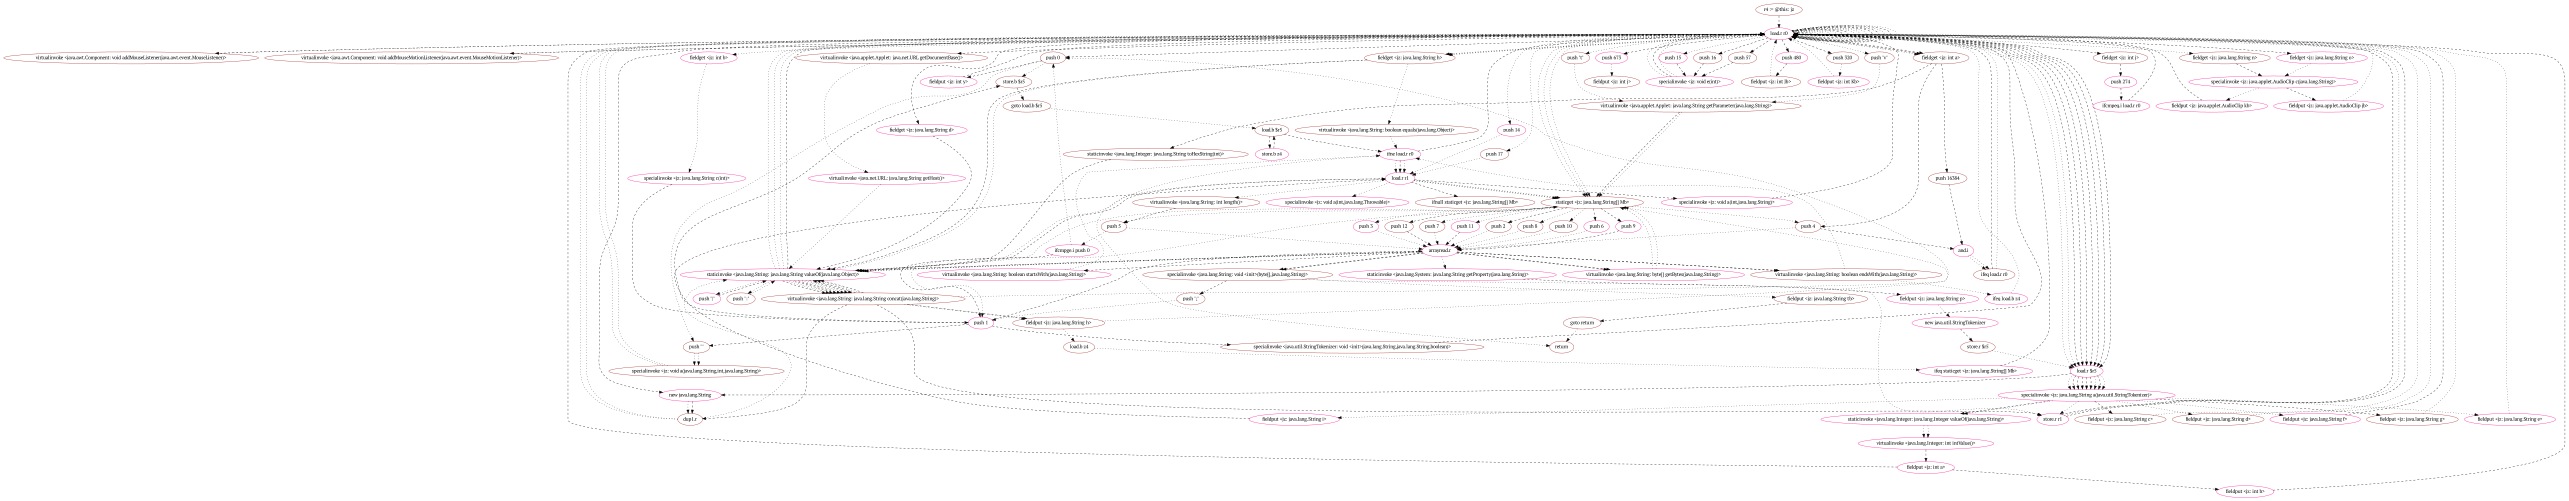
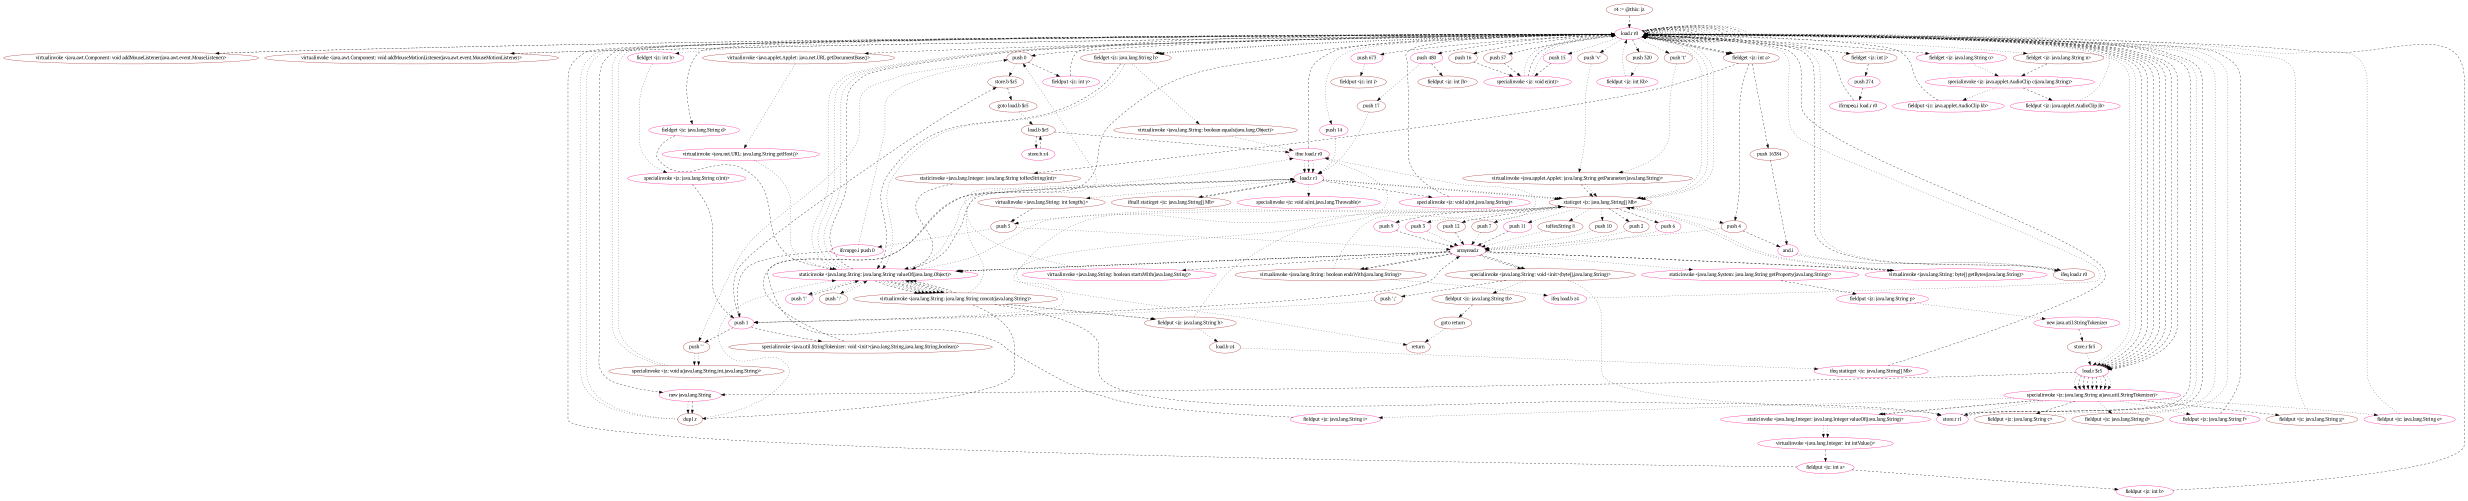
(1536, 52) -> (1400, 81)
(1772, 59) -> none
none -> (1247, 190)
(1530, 227) -> (1560, 227)
